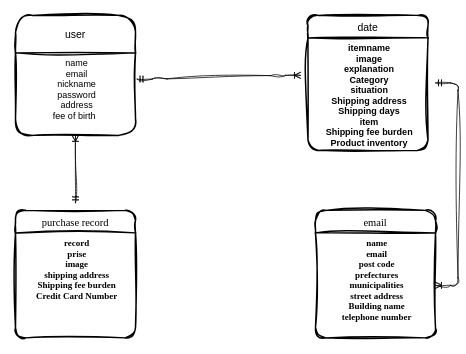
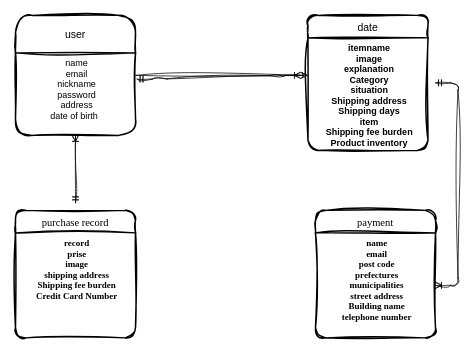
(77, 63) -> (77, 63)
none -> (150, 75)
(375, 222) -> (375, 222)
